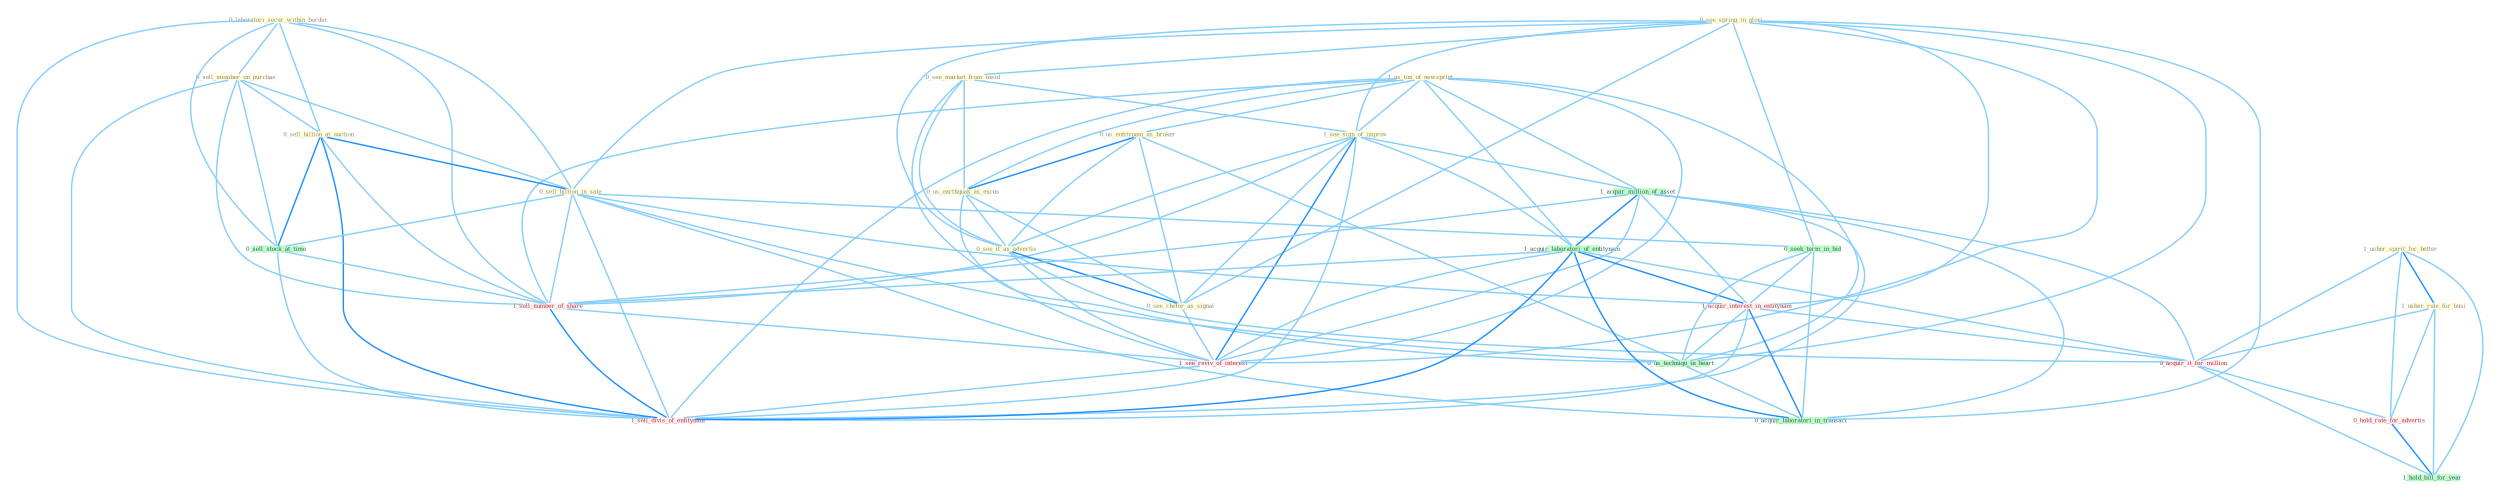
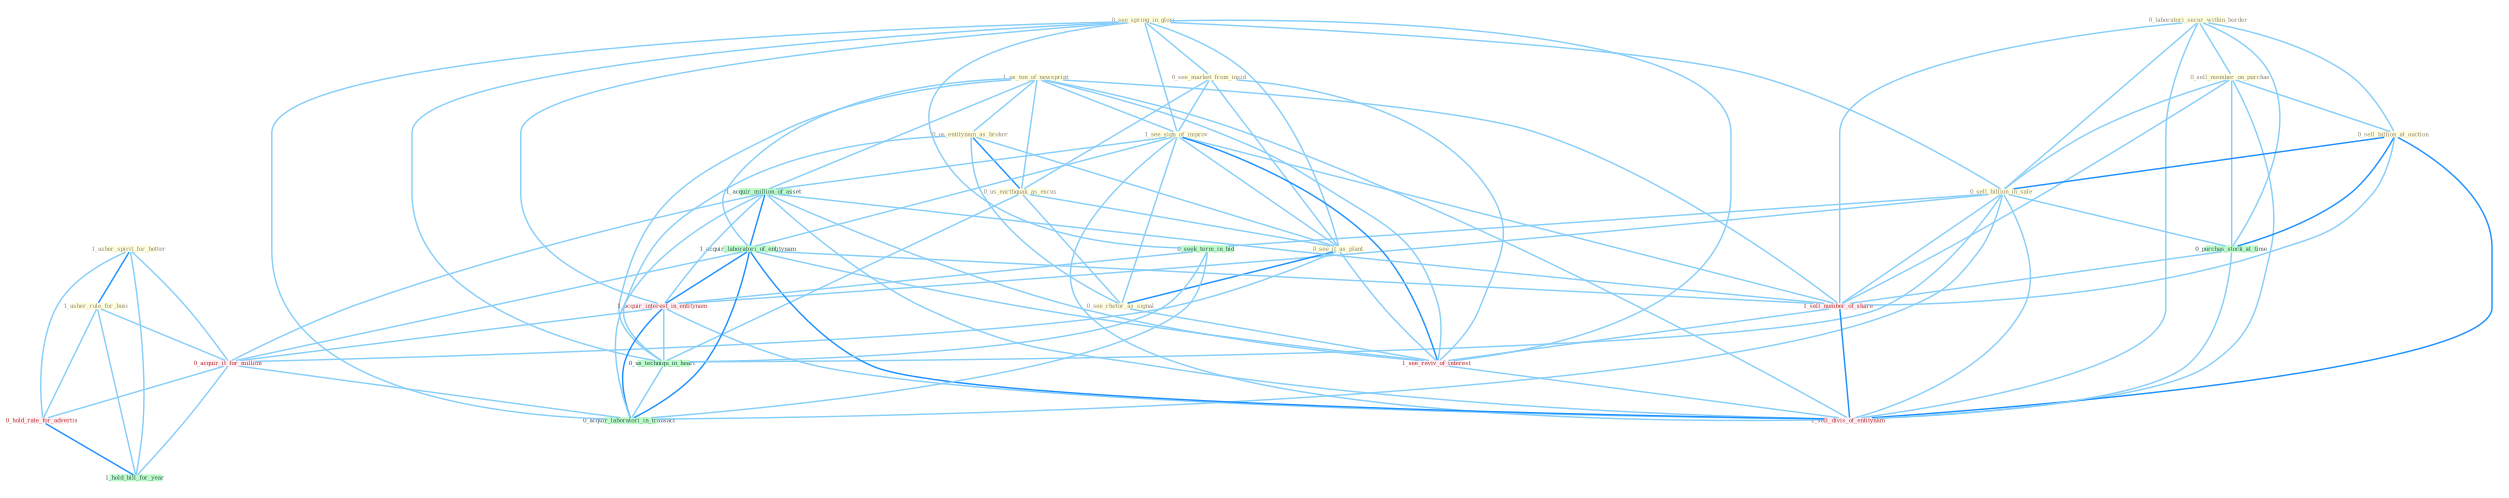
(1430, 177) -> none
(278, 249) -> (2232, 249)
(1007, 249) -> (1339, 249)
none -> (373, 384)
